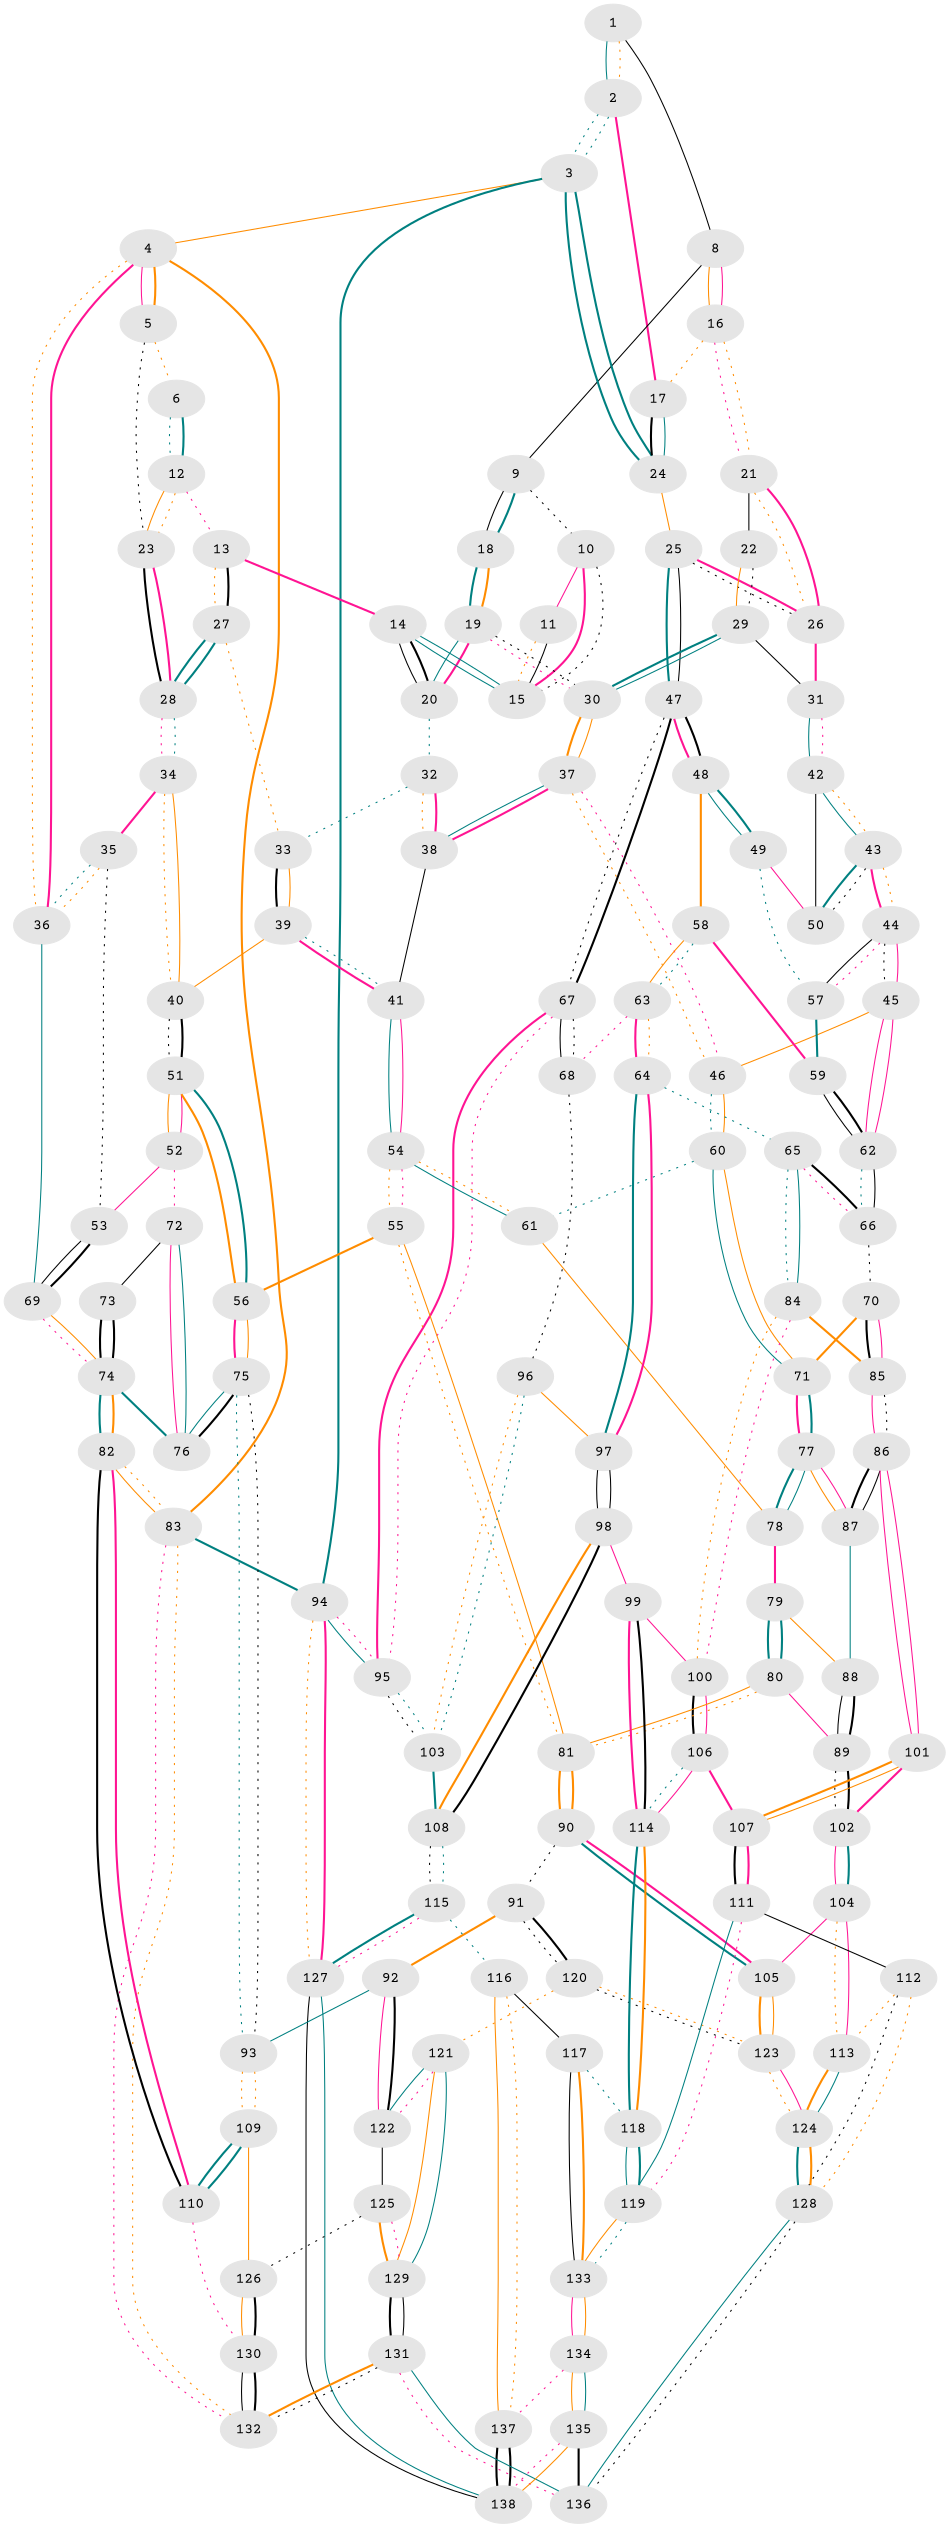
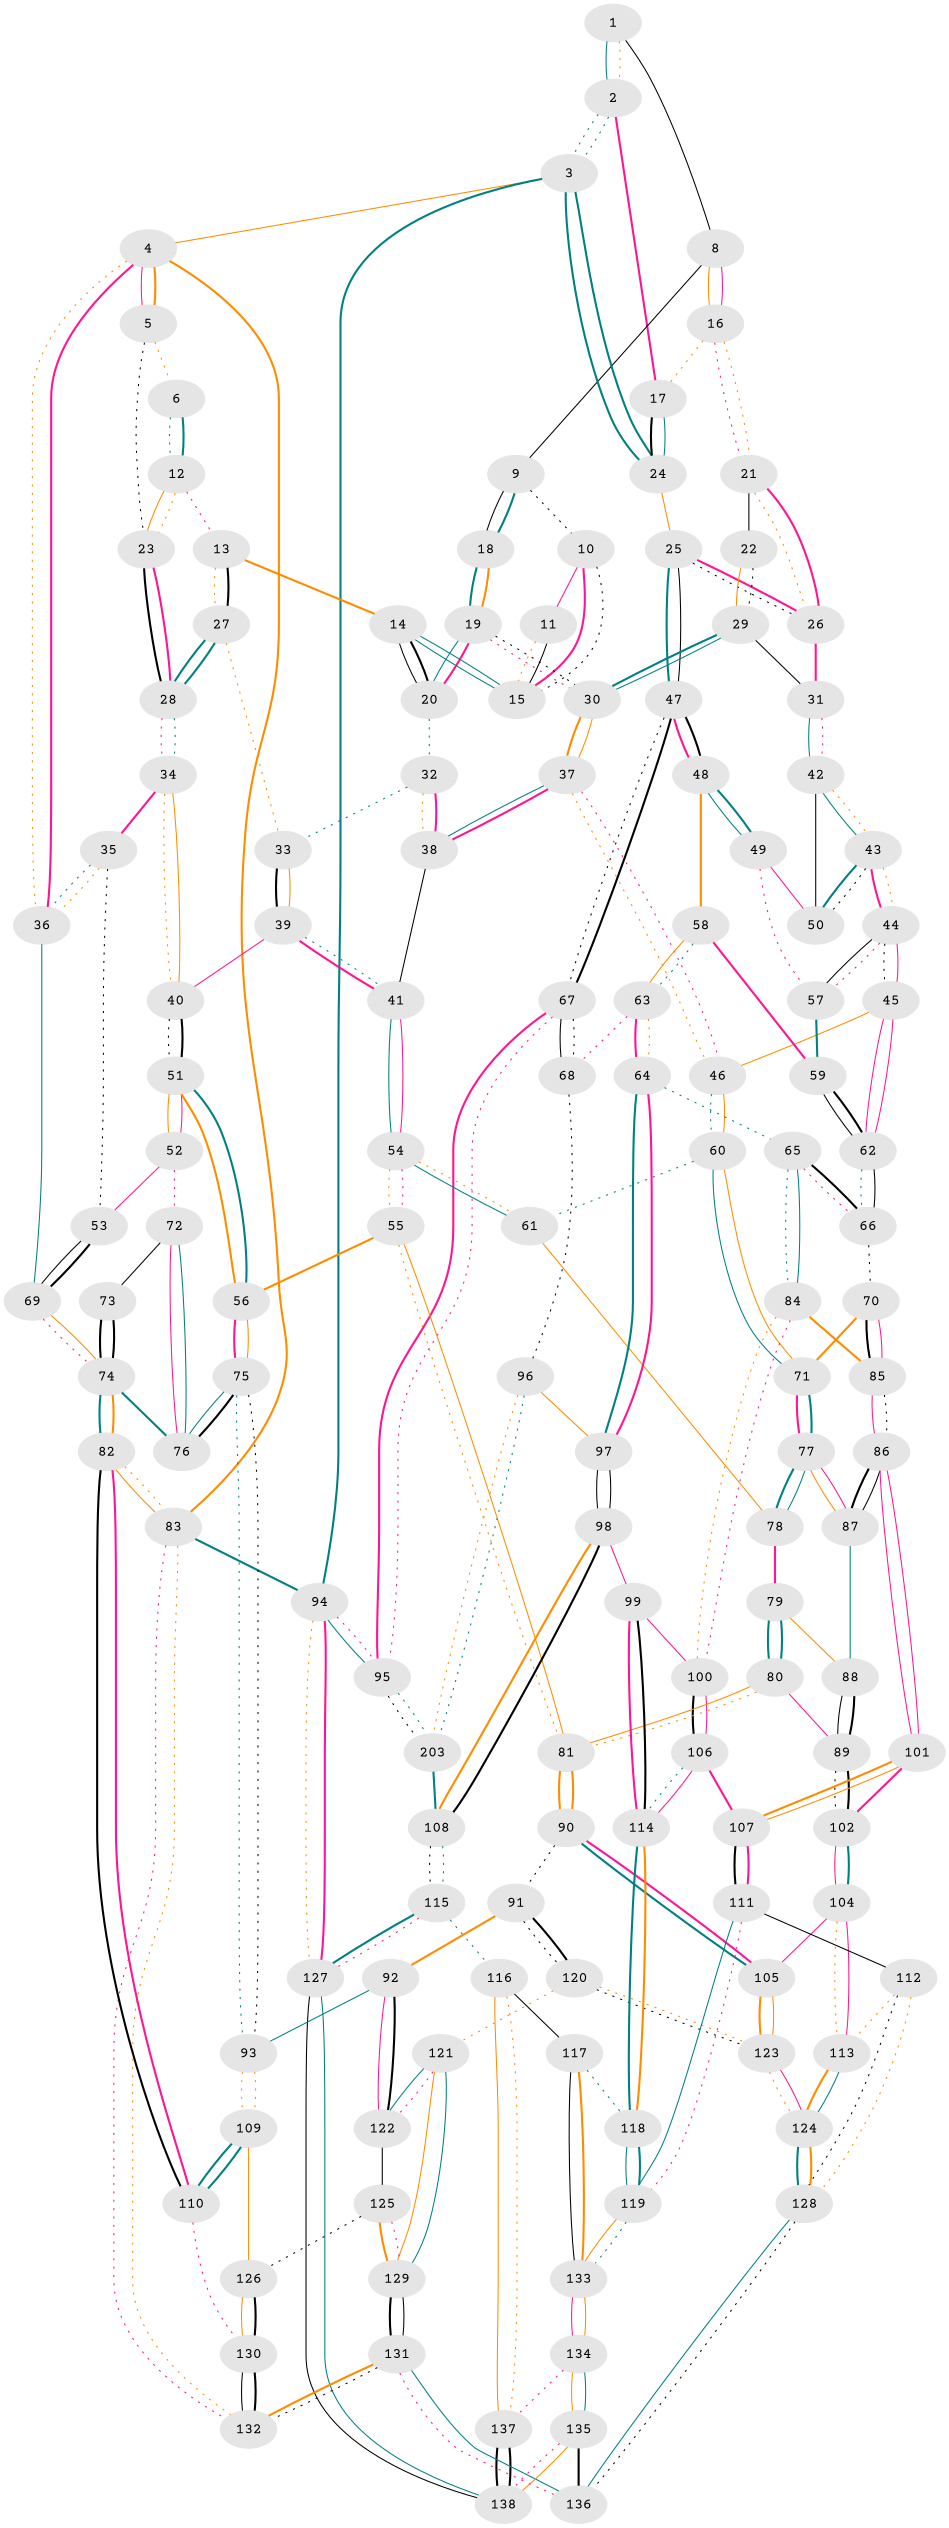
(310, 587) -> (310, 587)
(773, 930) -> (773, 930)
(229, 963) -> (229, 963)
(432, 1753) -> (432, 1753)
